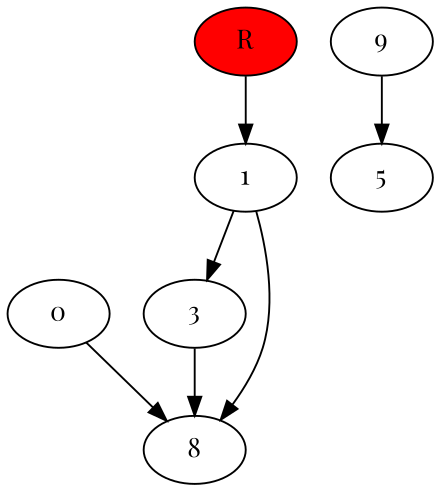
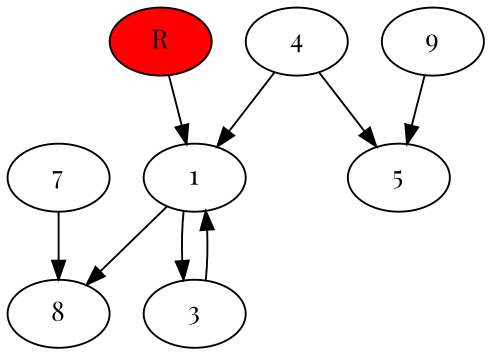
none -> (297, 42)
(59, 314) -> (59, 178)
(195, 373) -> (207, 255)
